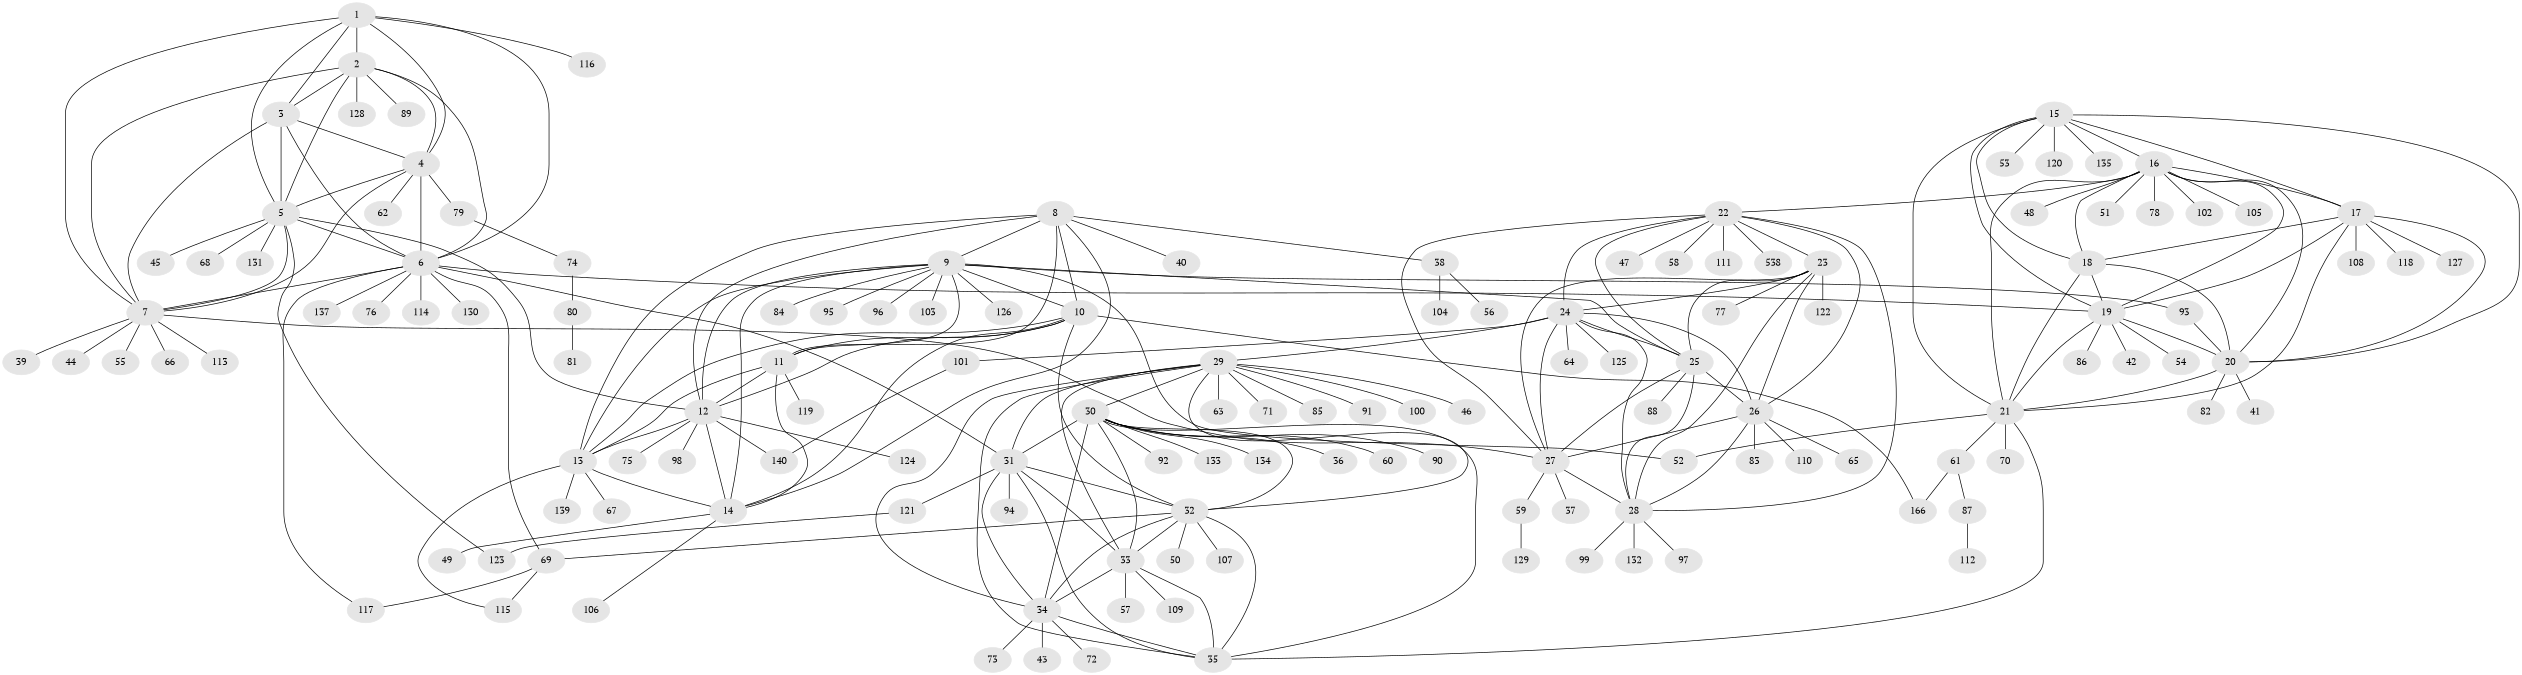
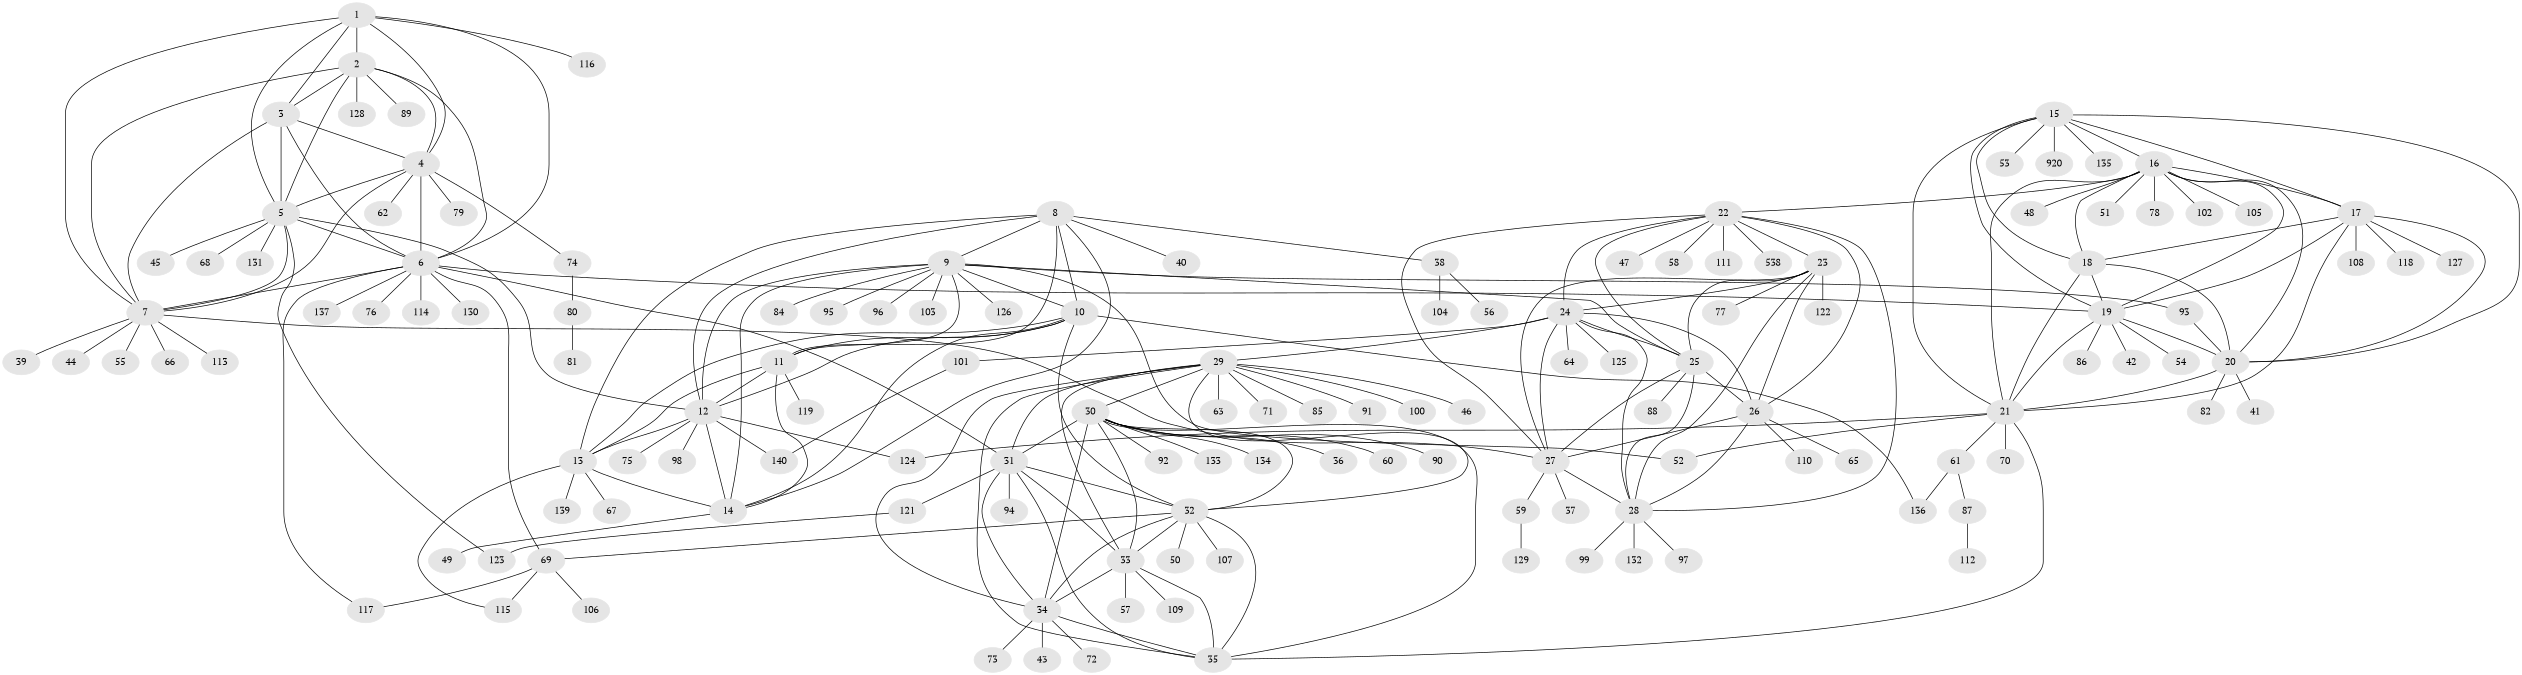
(2054, 164) -> (2054, 164)
(516, 238) -> (499, 211)
(731, 293) -> none
none -> (1456, 430)
(1755, 462) -> none
(1918, 511) -> (1918, 511)
(660, 561) -> (569, 586)
